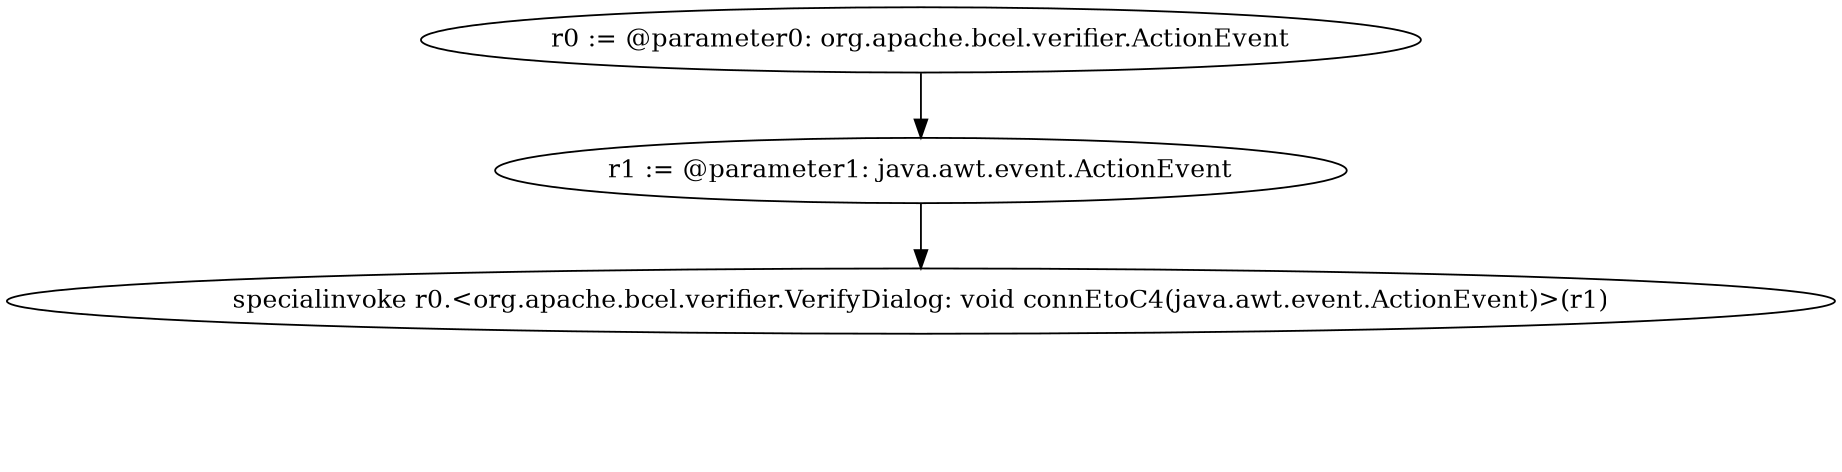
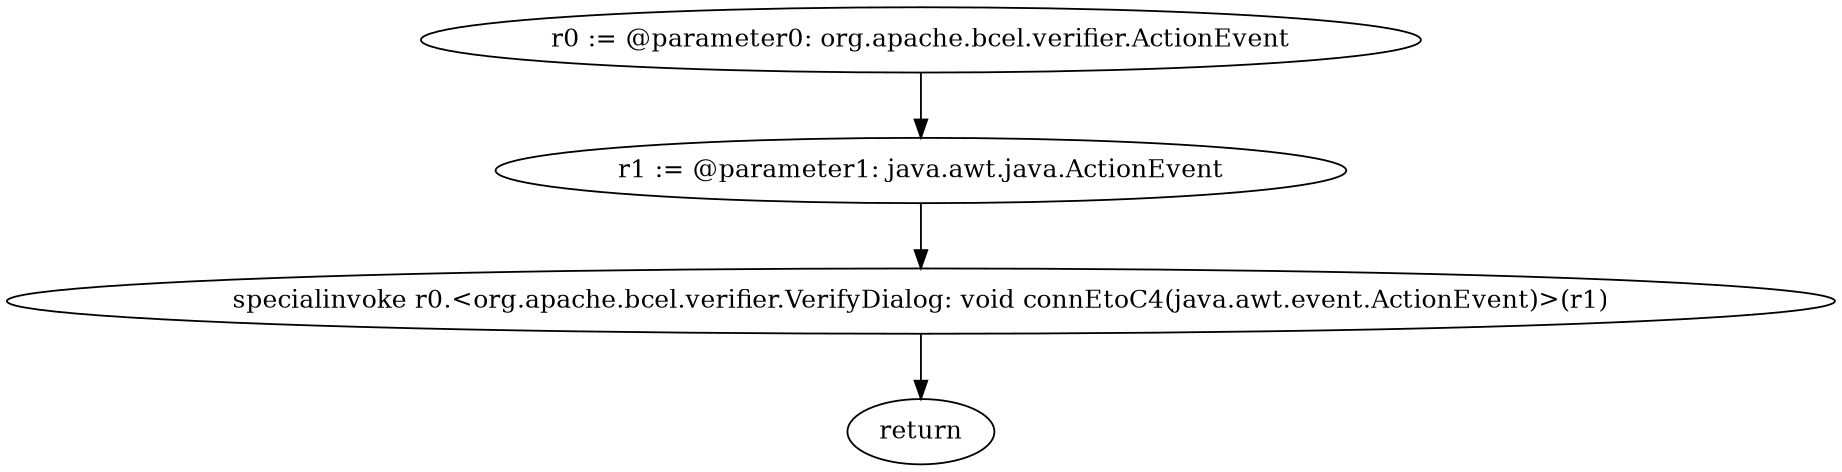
(921, 171) -> (921, 171)
none -> (921, 432)
